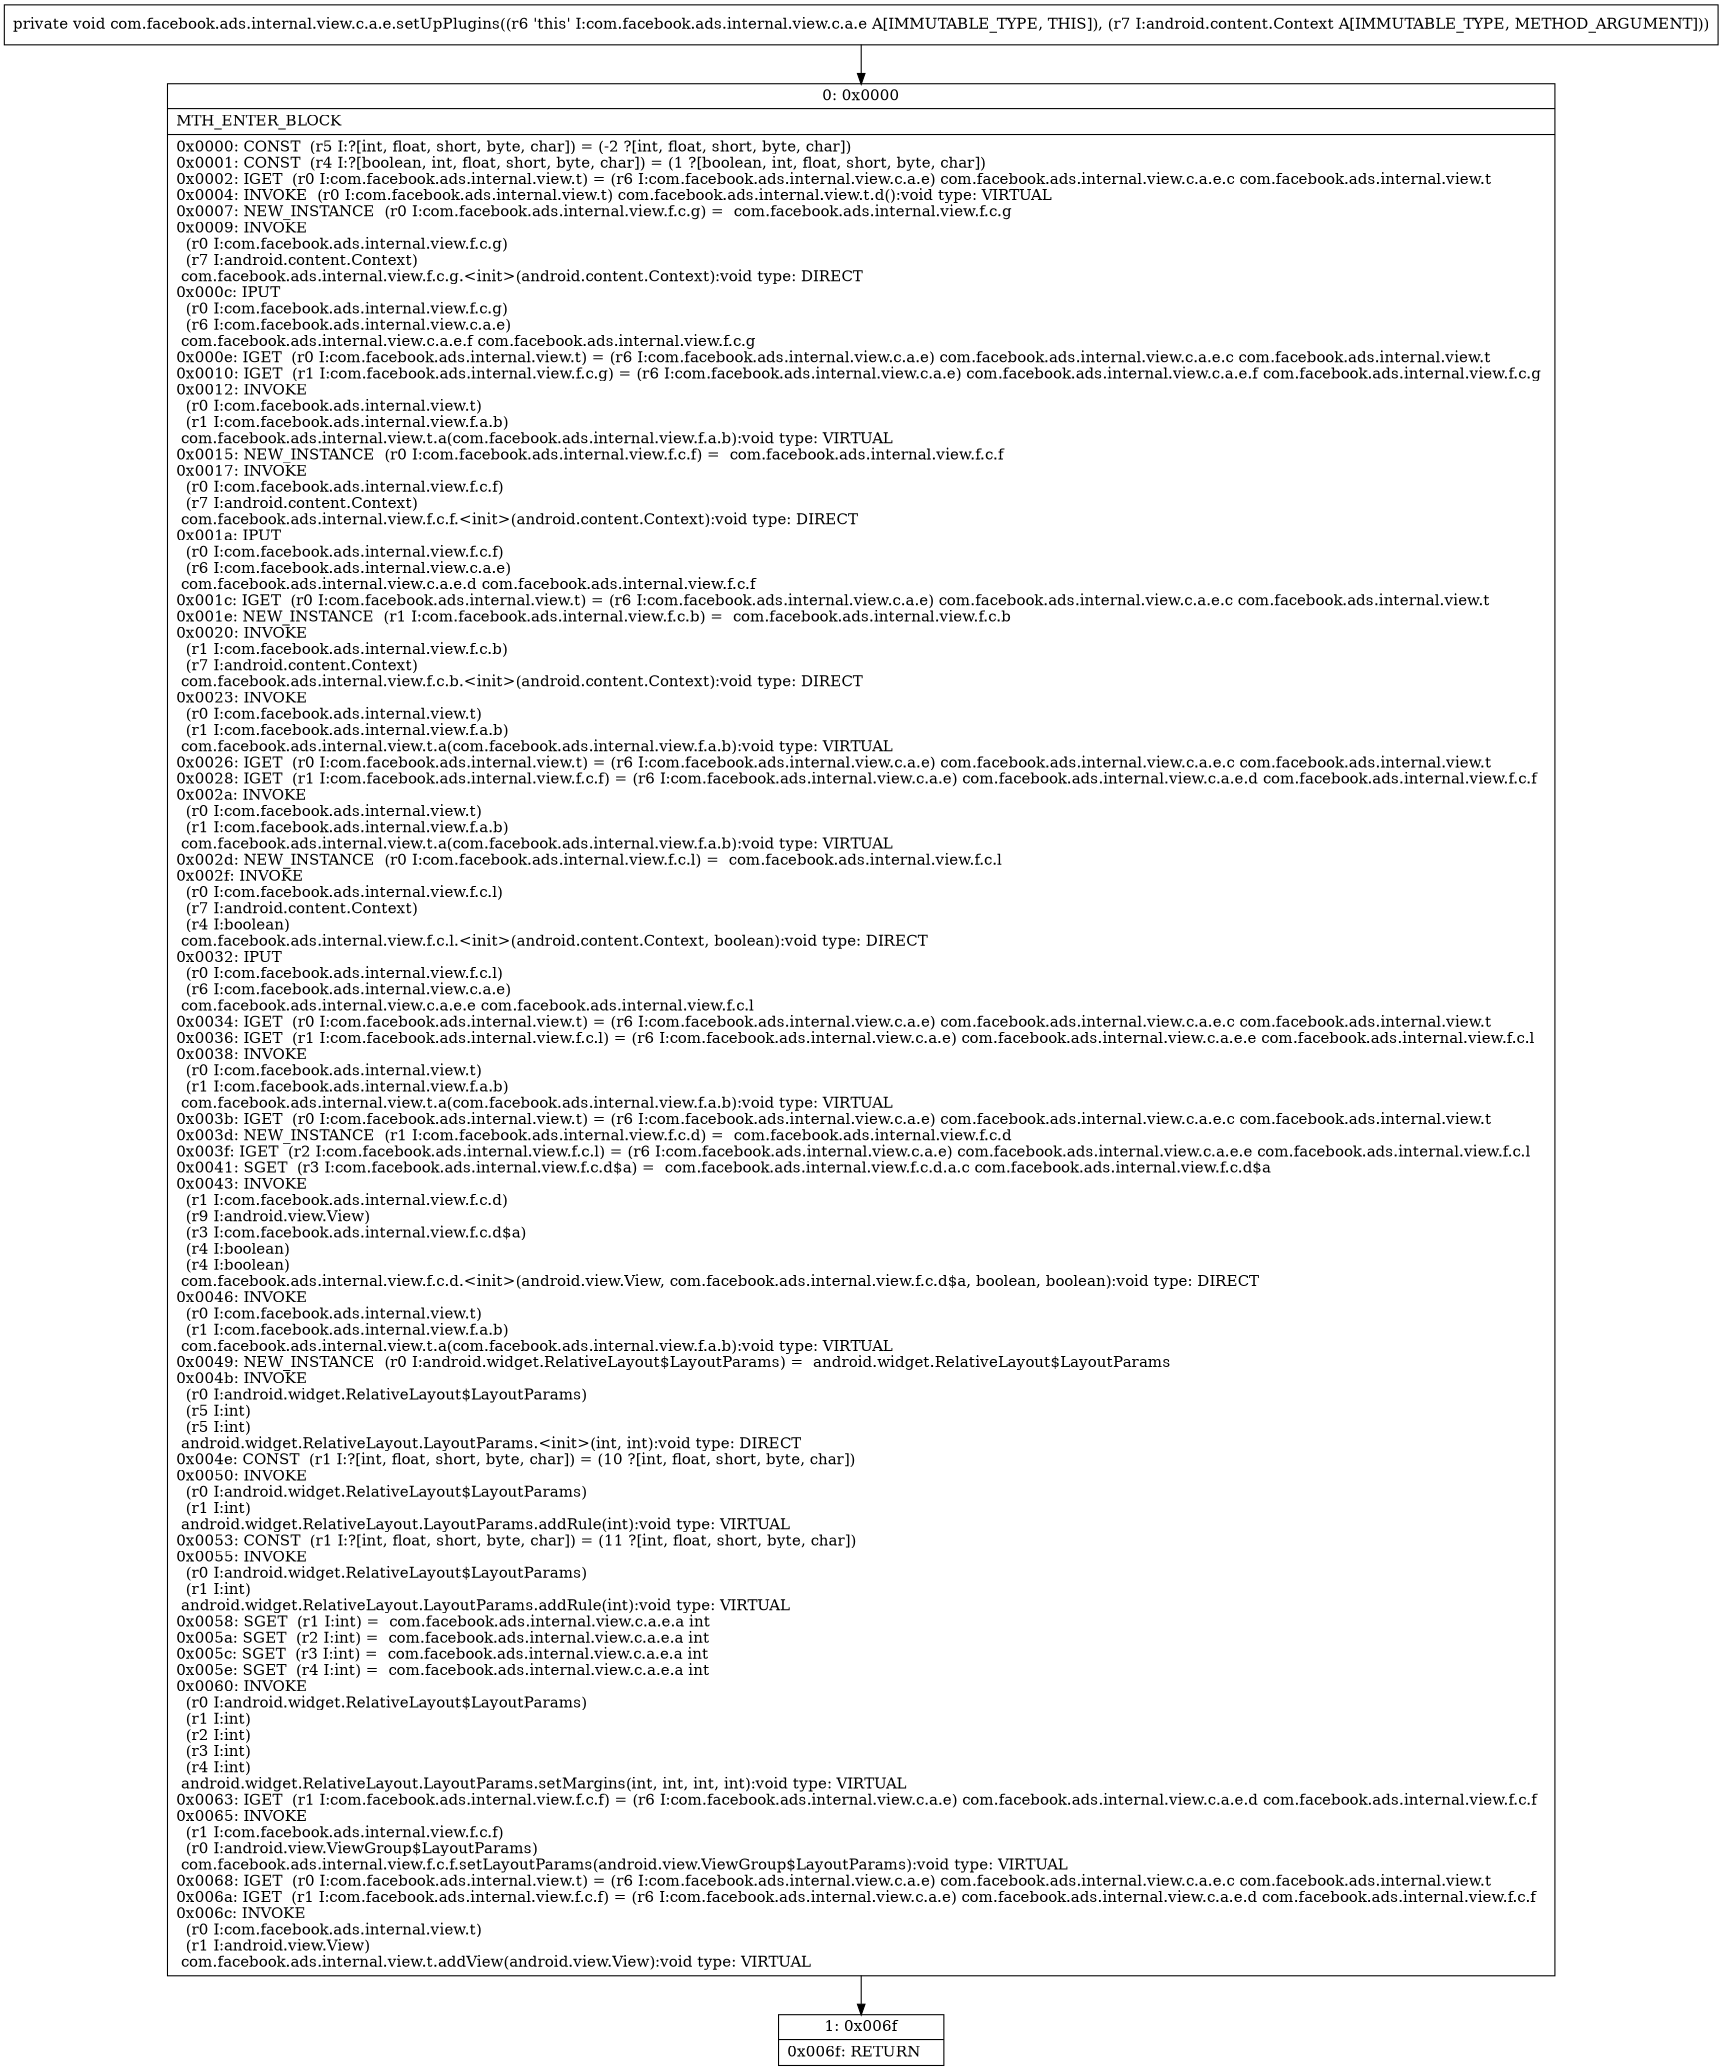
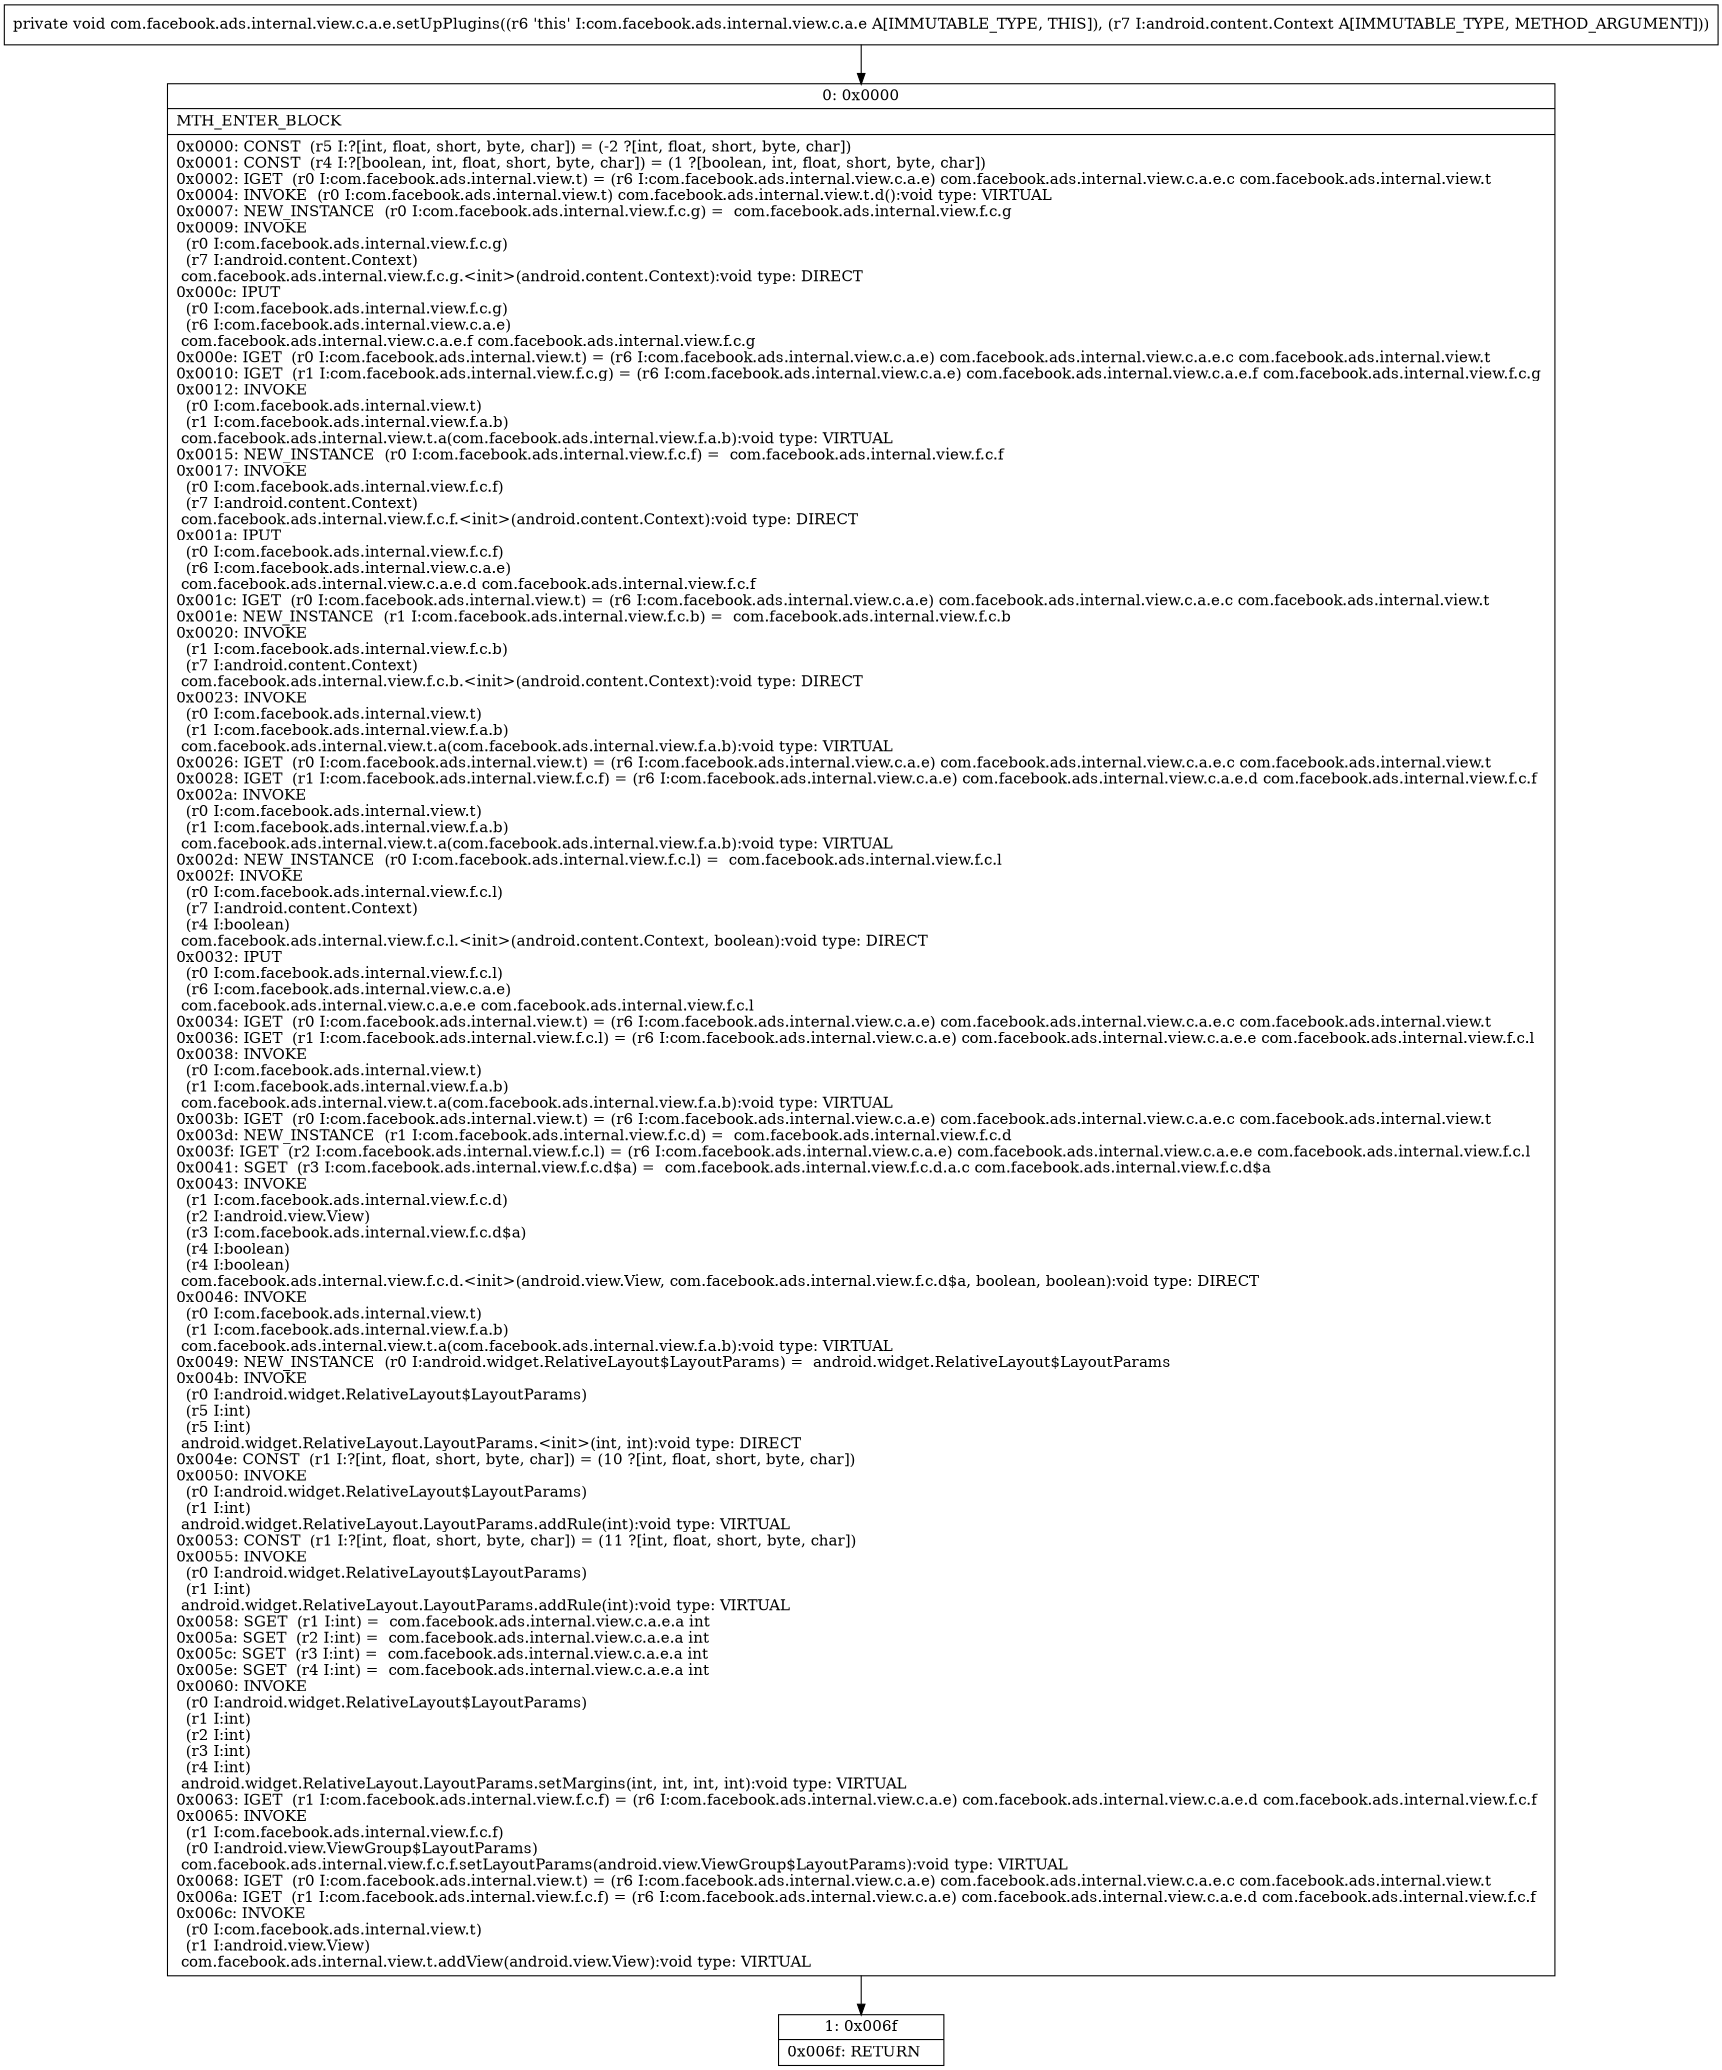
(273, 1217) -> (273, 1217)
